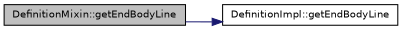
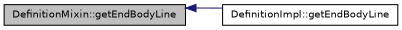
(199, 22) -> (209, 8)
